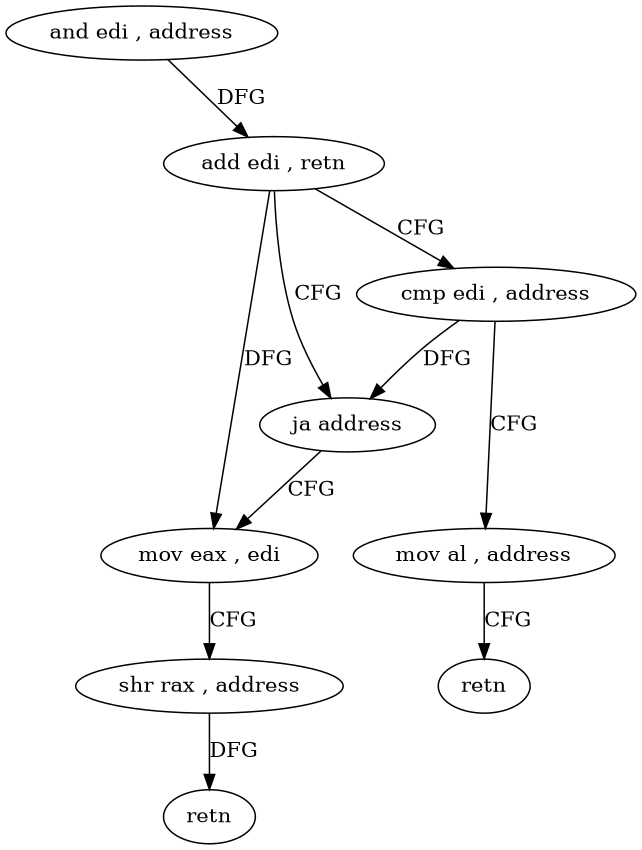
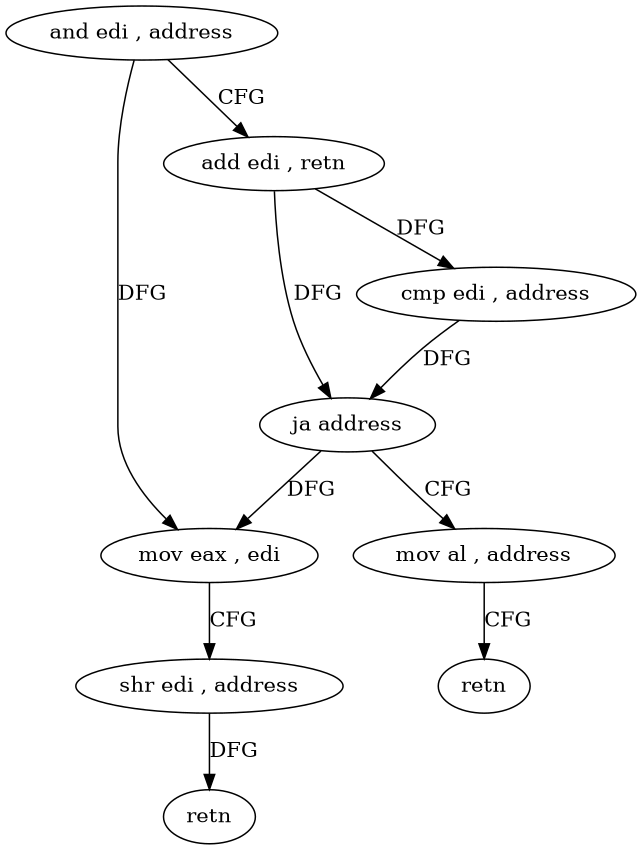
(242, 98) -> (242, 98)
(421, 229) -> (421, 229)
(318, 294) -> (318, 294)
(243, 352) -> (118, 296)
(491, 417) -> (407, 485)
(312, 490) -> (312, 490)
(209, 686) -> (209, 686)
